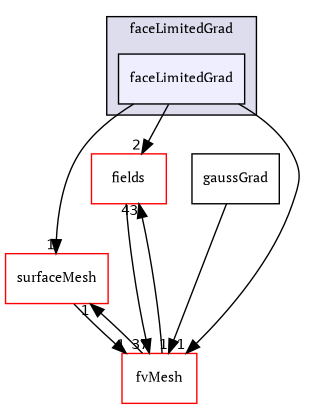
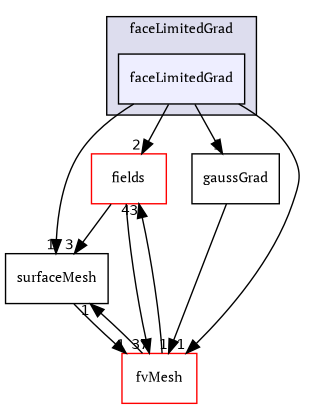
none -> (206, 124)
none -> (97, 223)
(57, 279) -> (57, 279)
